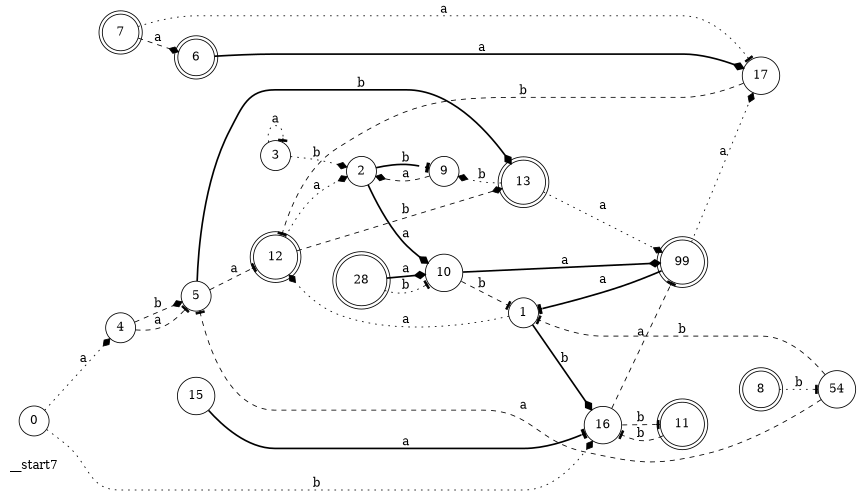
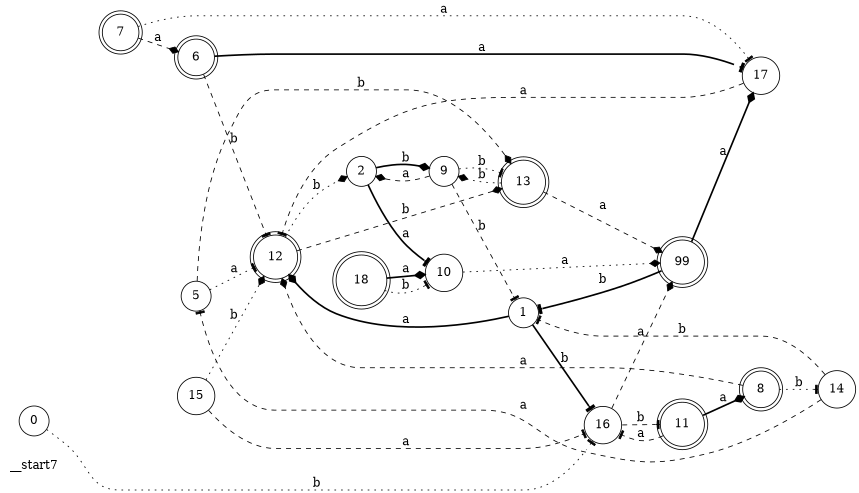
(475, 54) -> (475, 54)
(292, 90) -> (292, 90)
(523, 91) -> (523, 91)
none -> (234, 153)
(276, 156) -> none
(398, 165) -> (398, 165)
none -> (479, 168)
(720, 172) -> (720, 172)
(317, 186) -> (317, 186)
(598, 220) -> (598, 220)
(393, 228) -> (393, 228)
(557, 268) -> (557, 268)
(231, 279) -> (231, 279)
(361, 280) -> (361, 280)
(603, 280) -> (603, 280)
(484, 293) -> (483, 240)
(397, 326) -> (397, 326)
(121, 328) -> none
none -> (232, 333)
(641, 347) -> (641, 347)
(561, 365) -> (558, 361)
none -> (494, 368)
(837, 389) -> (837, 389)
none -> (719, 408)
(641, 434) -> (641, 434)
(390, 448) -> (390, 448)
(311, 490) -> (311, 490)
